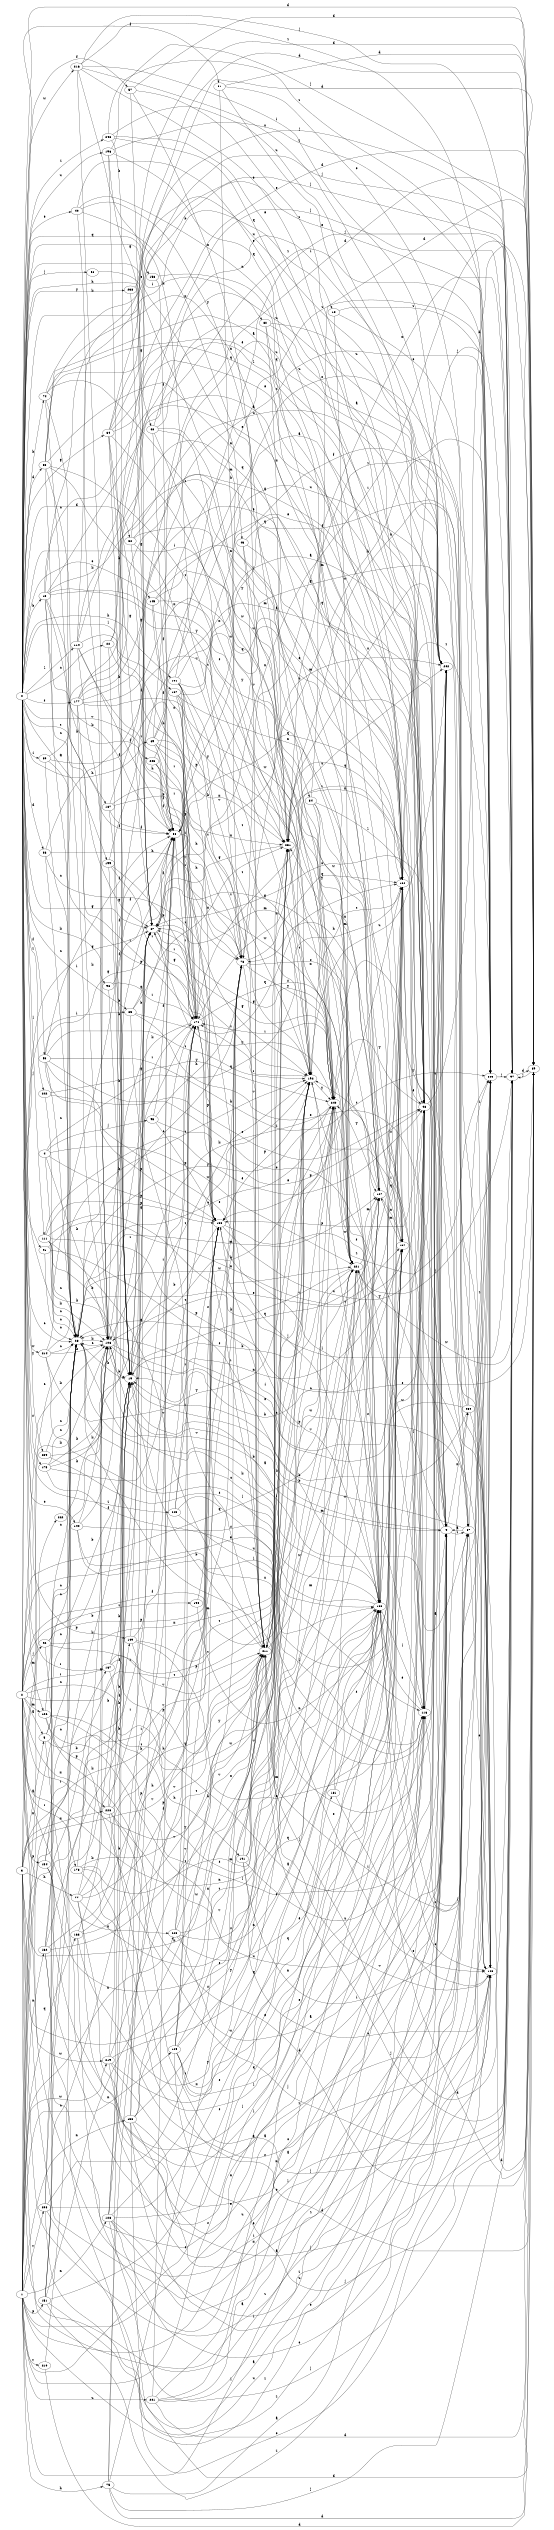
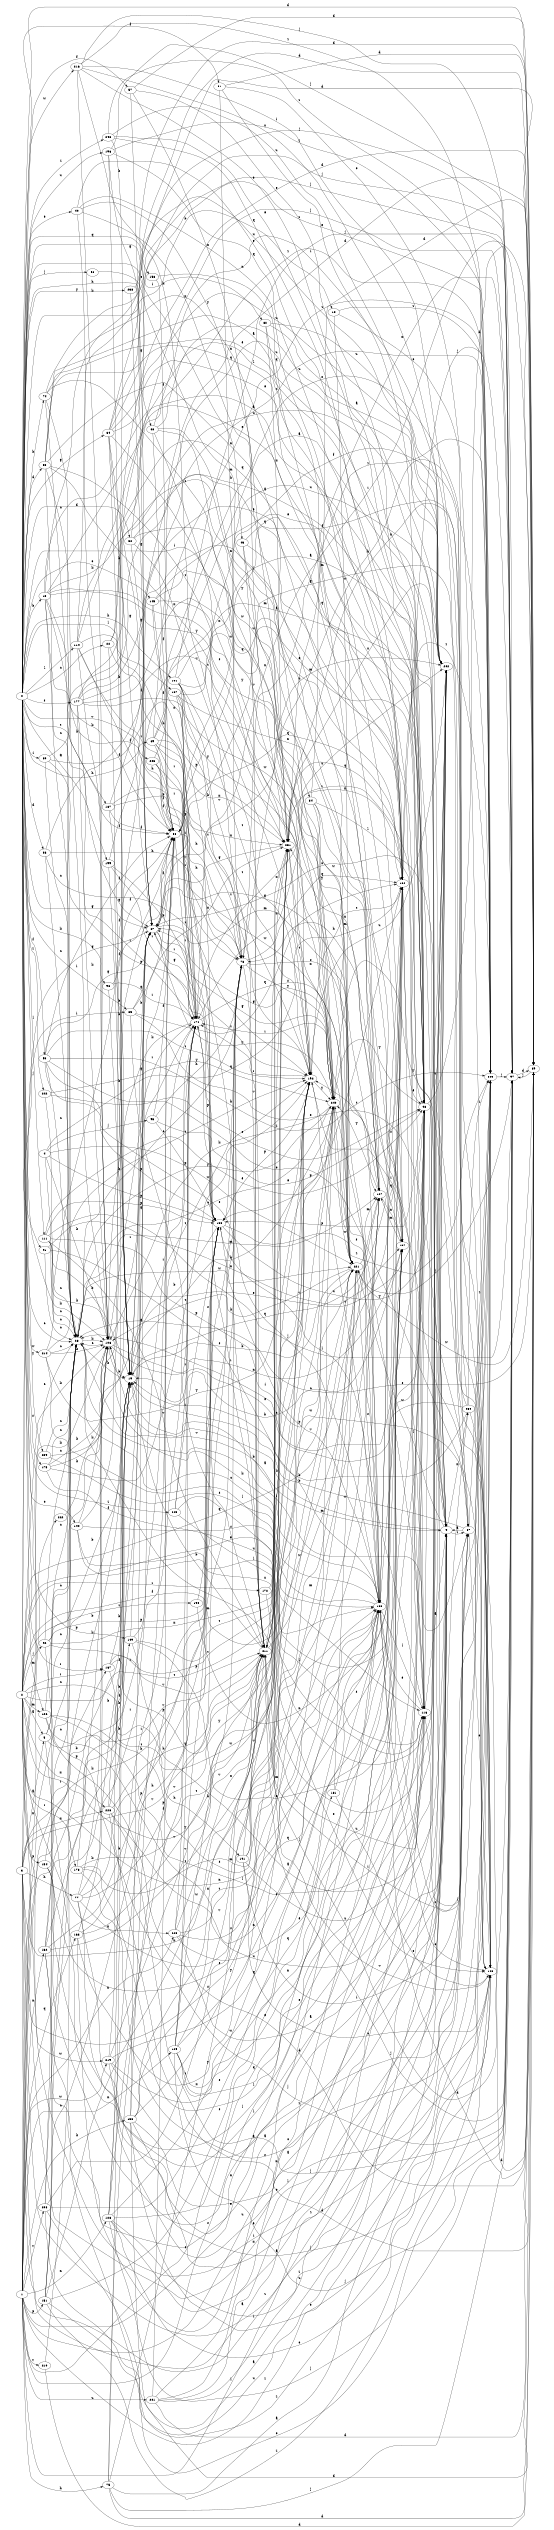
none -> (265, 1591)
(65, 1605) -> (57, 1500)
(77, 2136) -> (77, 2136)
